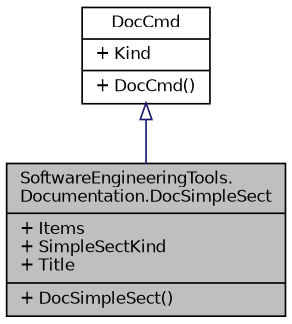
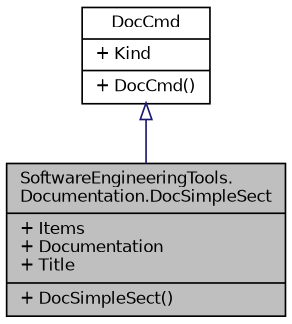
(93, 247) -> (92, 247)
